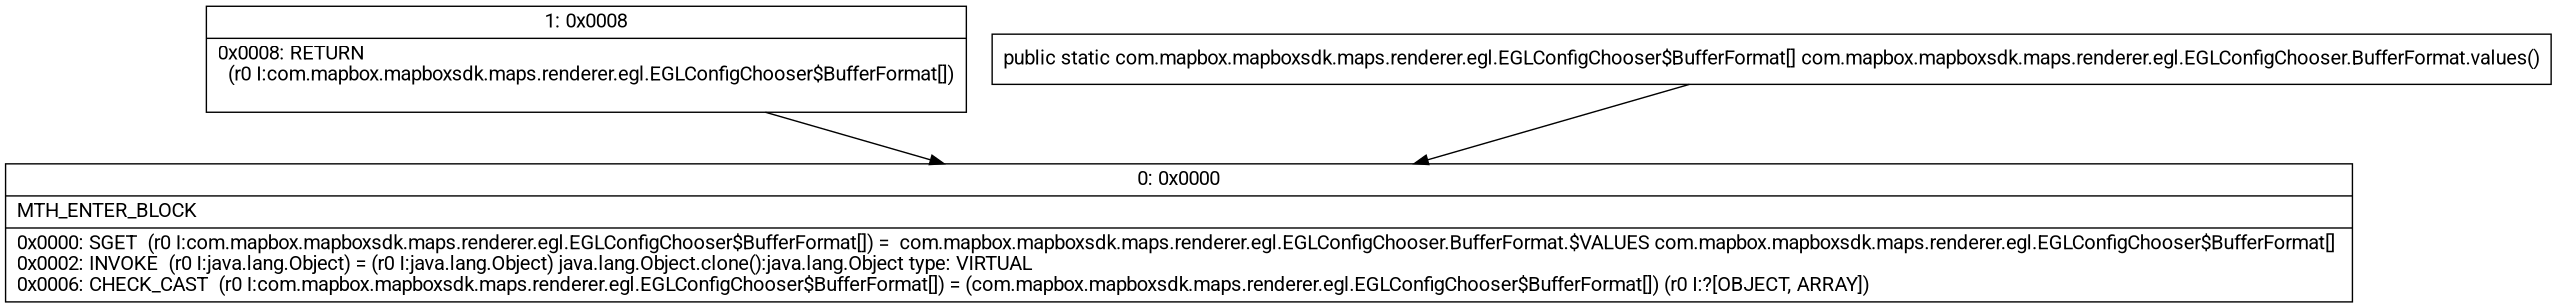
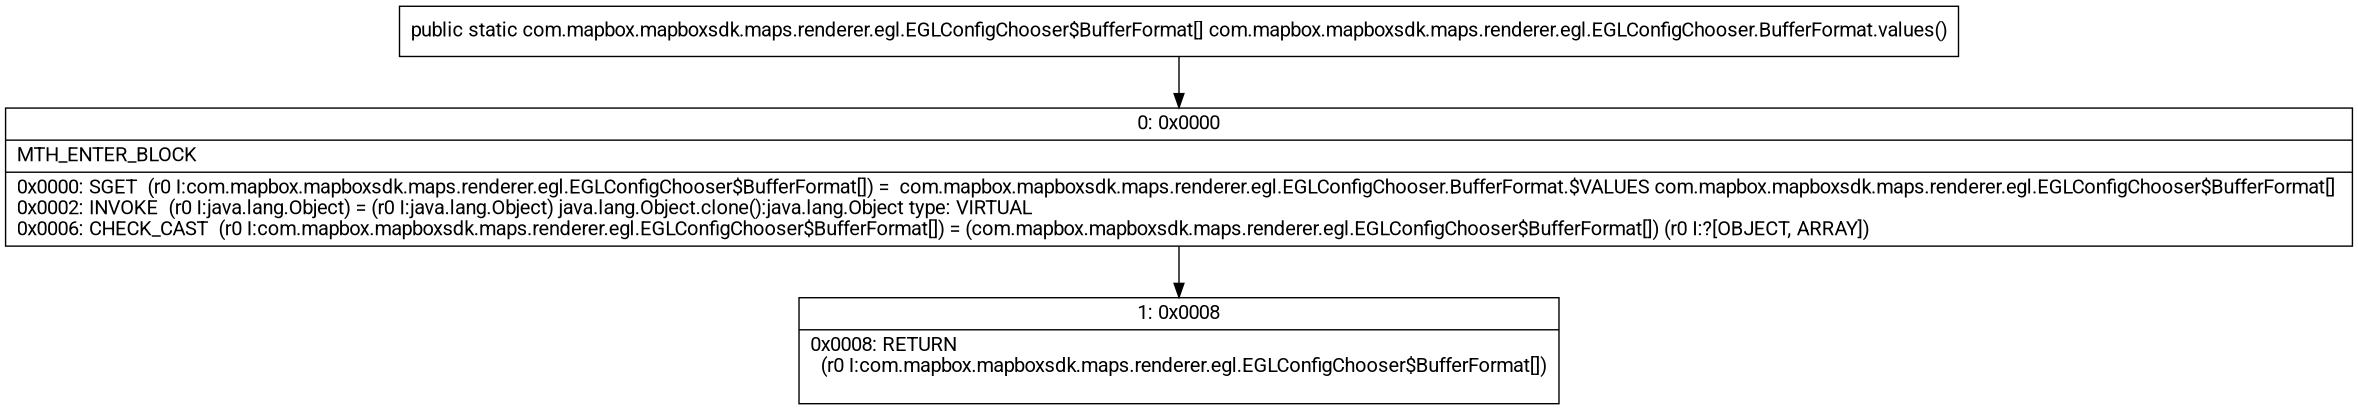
(848, 136) -> (1179, 265)
